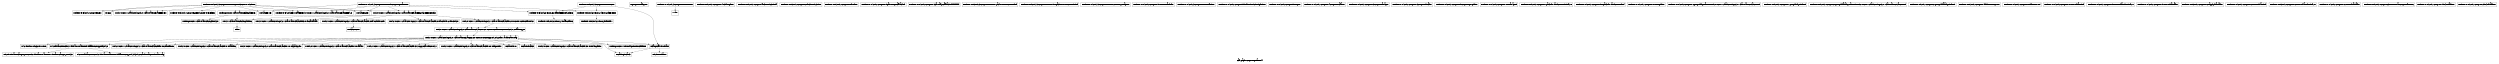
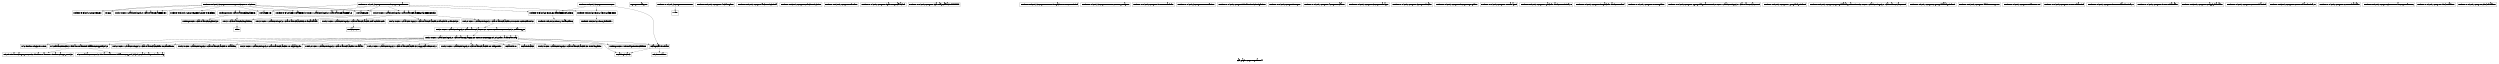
(990, 5) -> none
